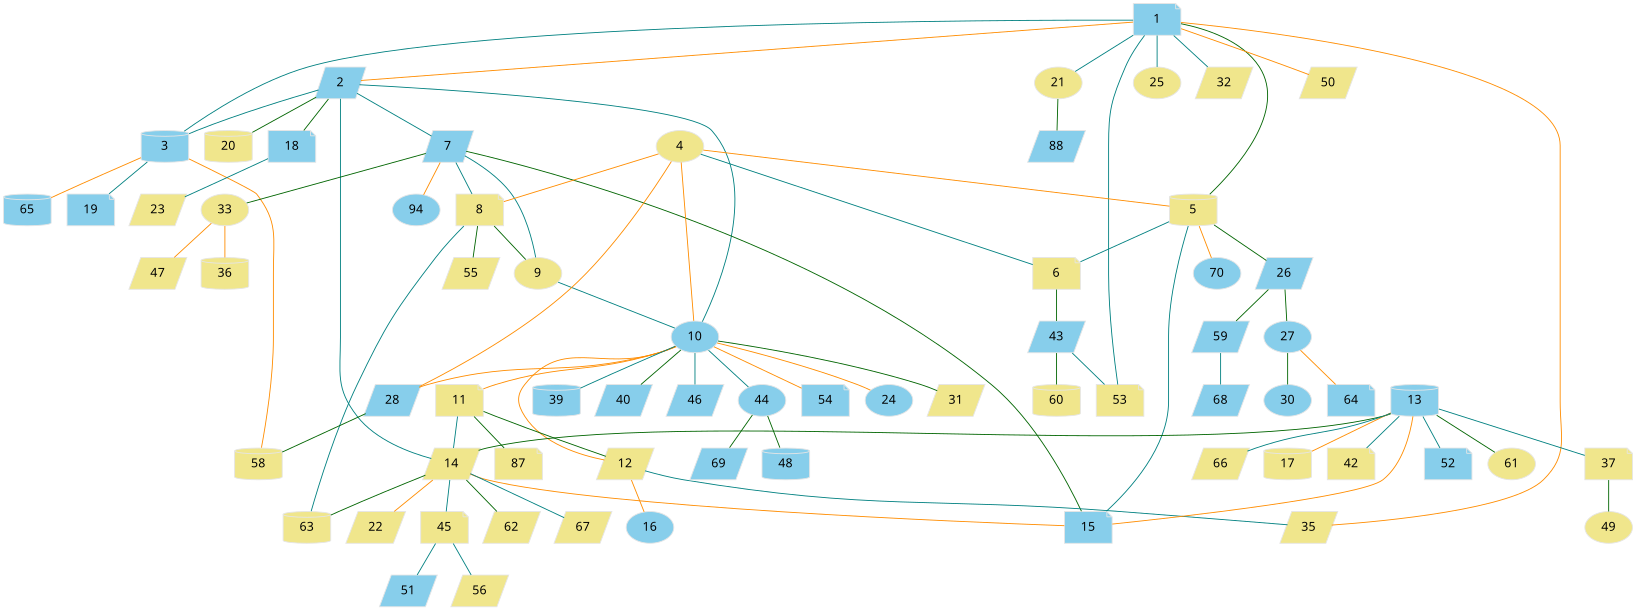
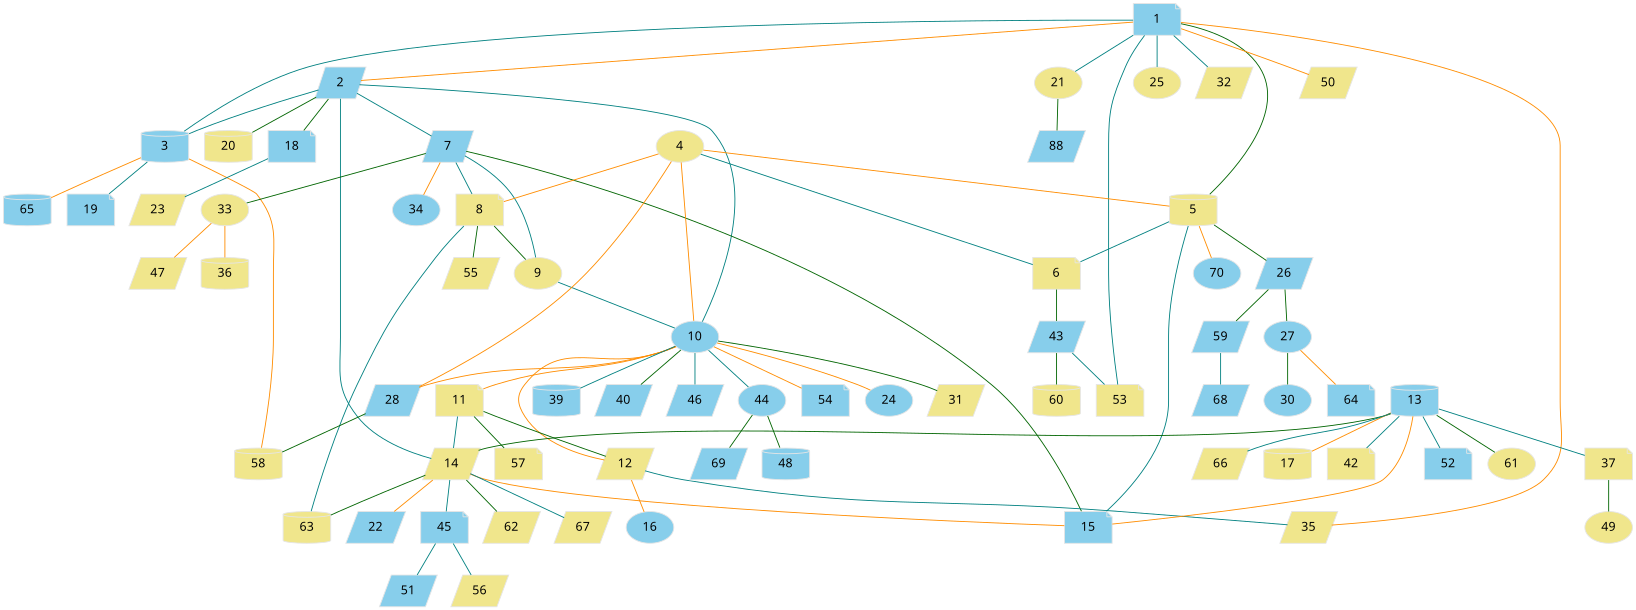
(416, 210) -> (416, 210)
(519, 464) -> (519, 464)
(376, 527) -> (376, 527)
(444, 527) -> (444, 527)
